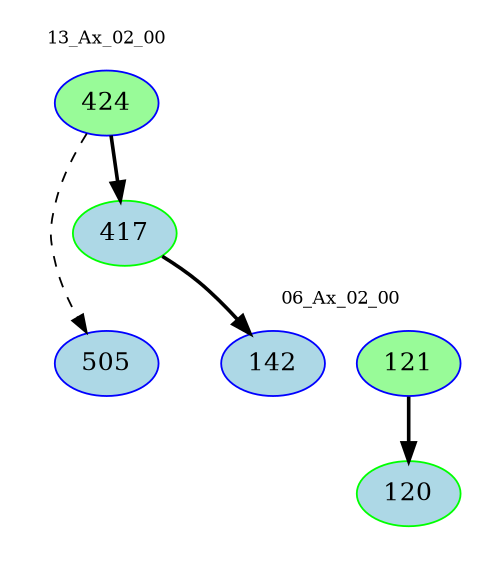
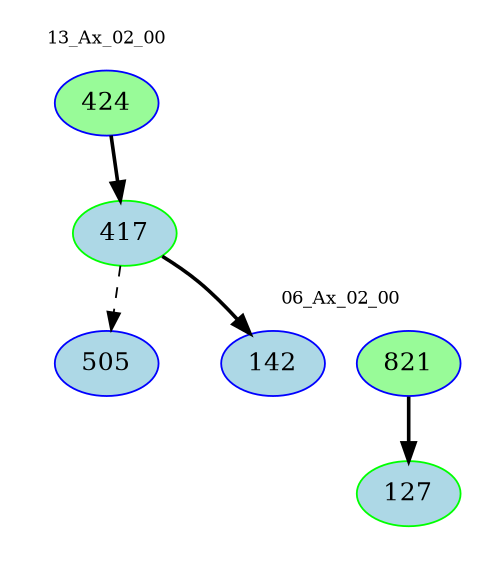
(51, 224) -> (117, 289)
(409, 363) -> (409, 363)
(409, 494) -> (409, 494)
